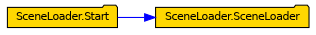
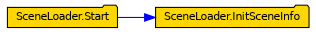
(232, 17) -> (232, 17)
